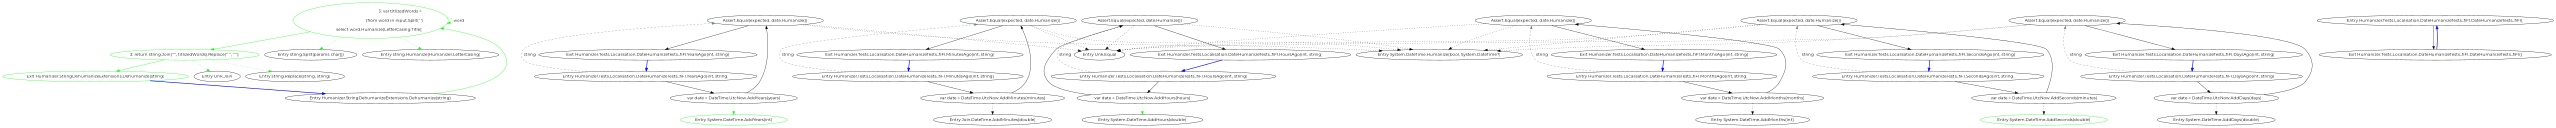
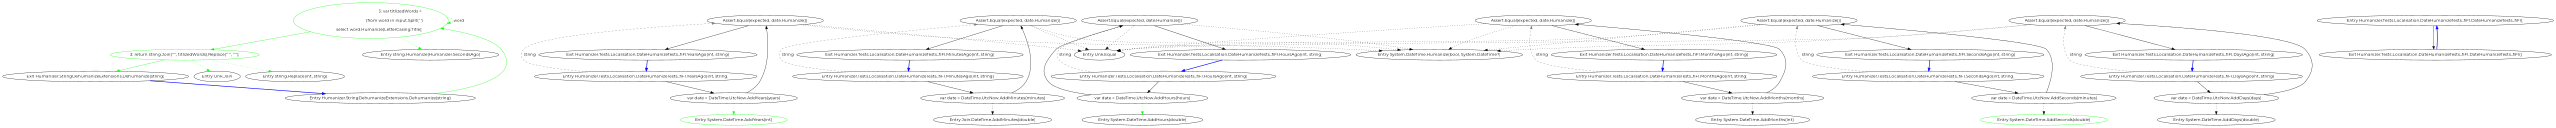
(311, 55) -> none
(431, 55) -> (431, 55)
(96, 76) -> (96, 76)
(295, 76) -> (295, 76)
